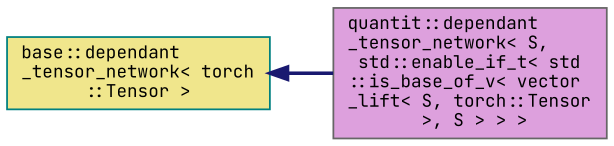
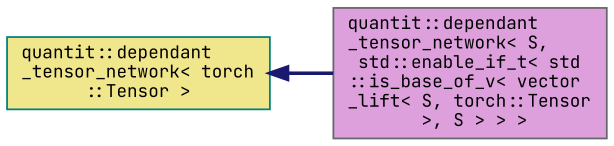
(138, 73) -> (138, 73)
